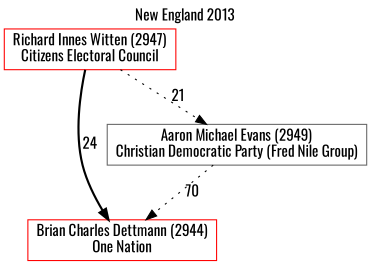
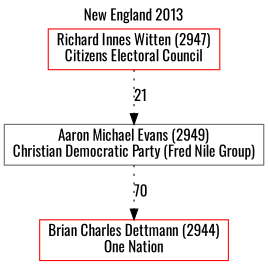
(79, 142) -> none
